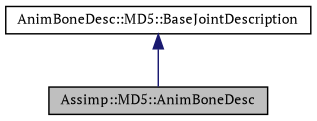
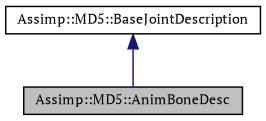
(158, 20) -> (133, 20)
